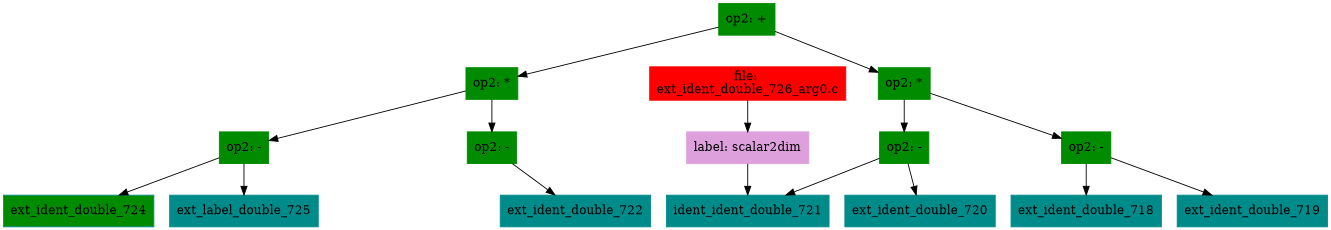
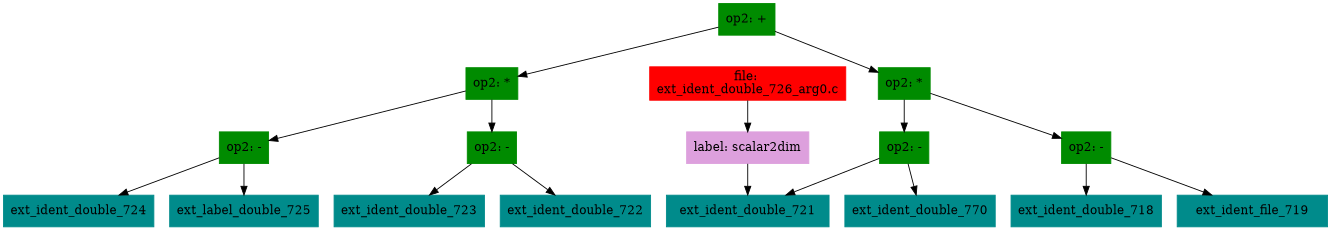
(79, 211) -> (79, 211)
none -> (409, 211)
(748, 211) -> (748, 211)
(920, 211) -> (920, 211)
(1252, 211) -> (1252, 211)
